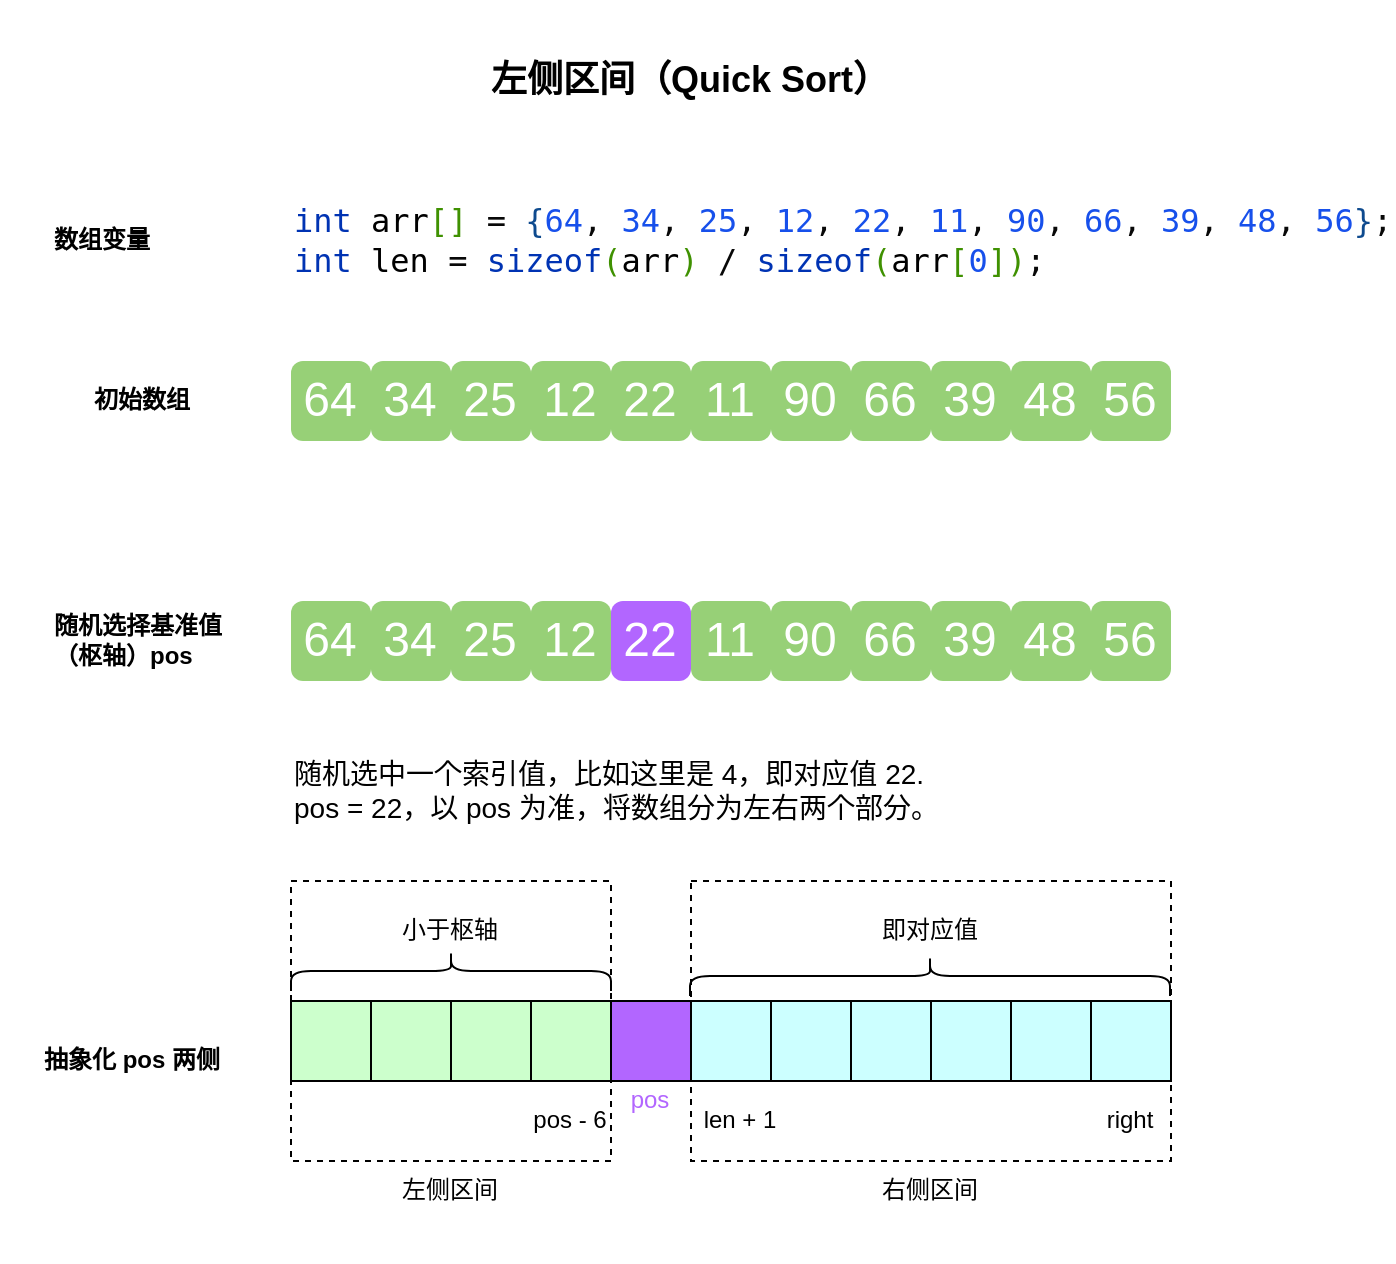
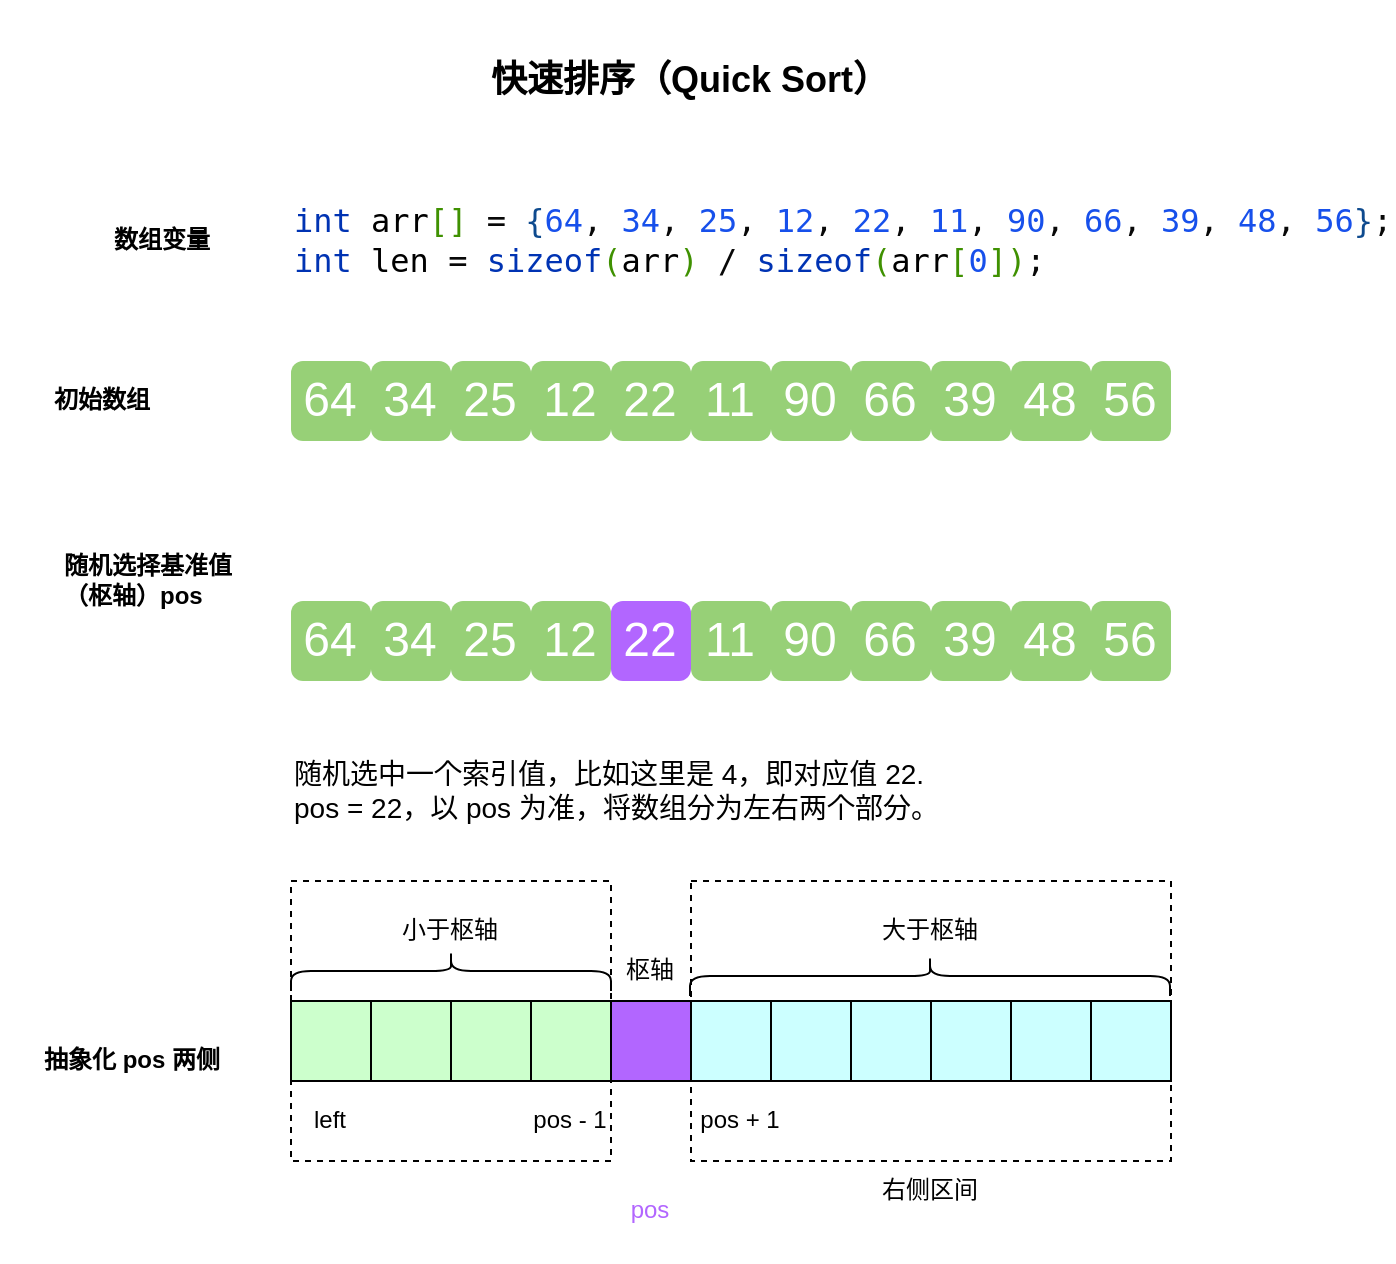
(691, 81) -> (691, 81)
(131, 241) -> (191, 241)
(171, 401) -> (131, 401)
(141, 641) -> (151, 581)
(931, 931) -> (931, 931)
none -> (651, 971)
(651, 1101) -> (651, 1211)
none -> (331, 1121)
(571, 1121) -> (571, 1121)
(741, 1121) -> (741, 1121)
(1131, 1121) -> none
(451, 1191) -> none
